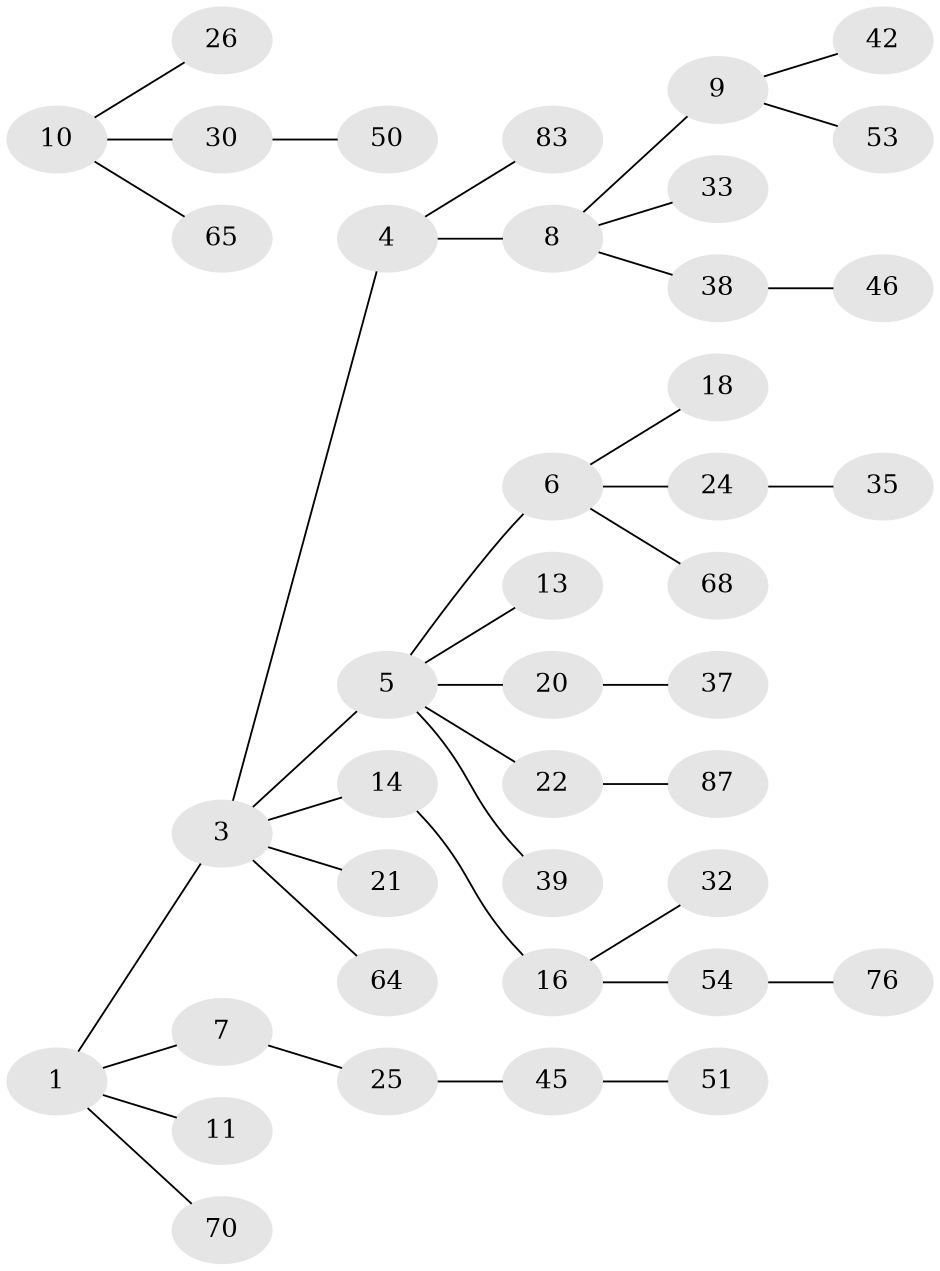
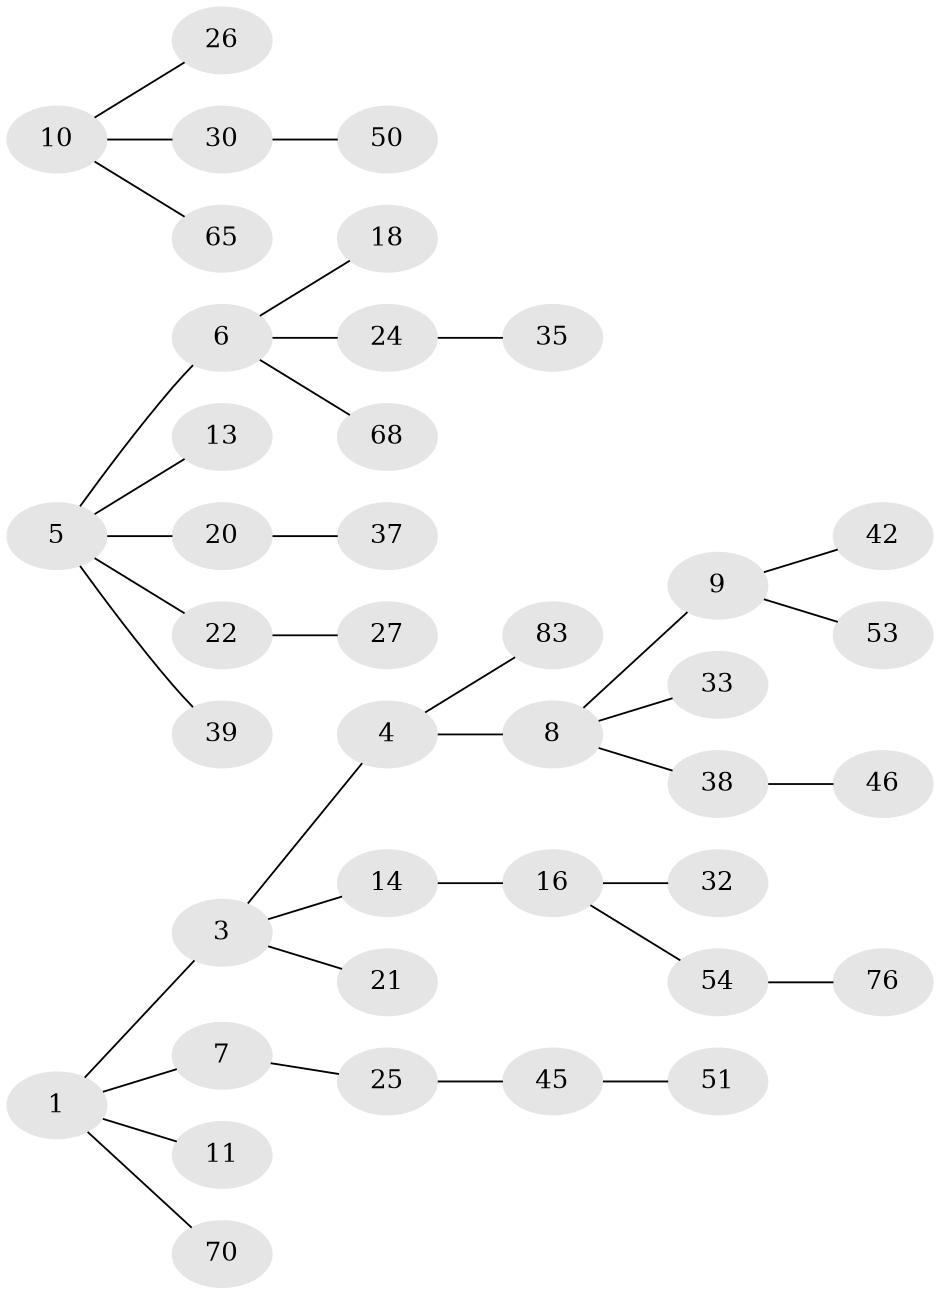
(305, 759) -> none
(718, 784) -> (387, 635)
(387, 982) -> none
